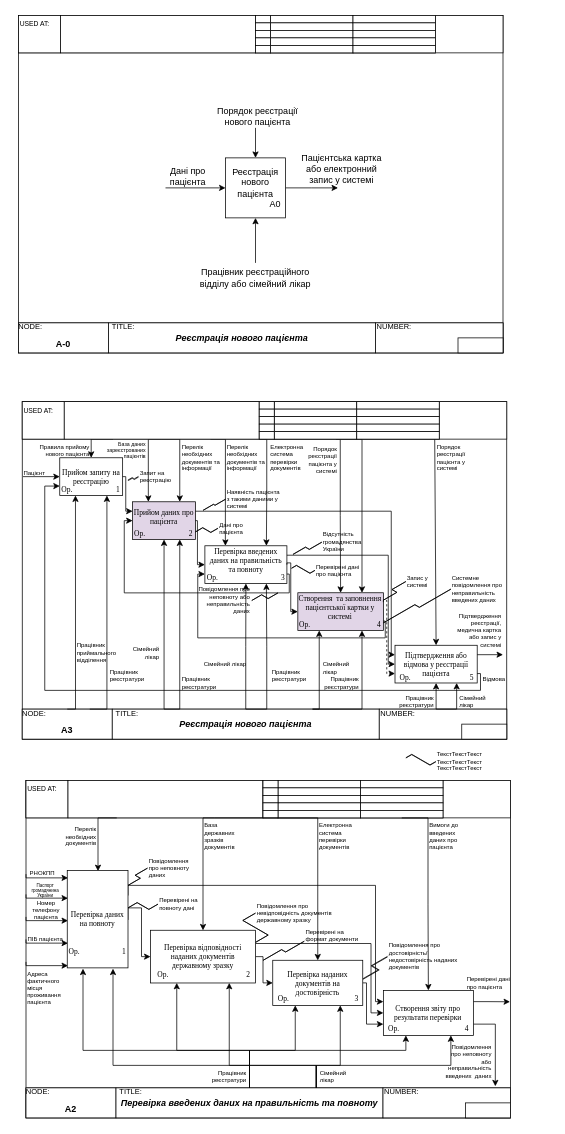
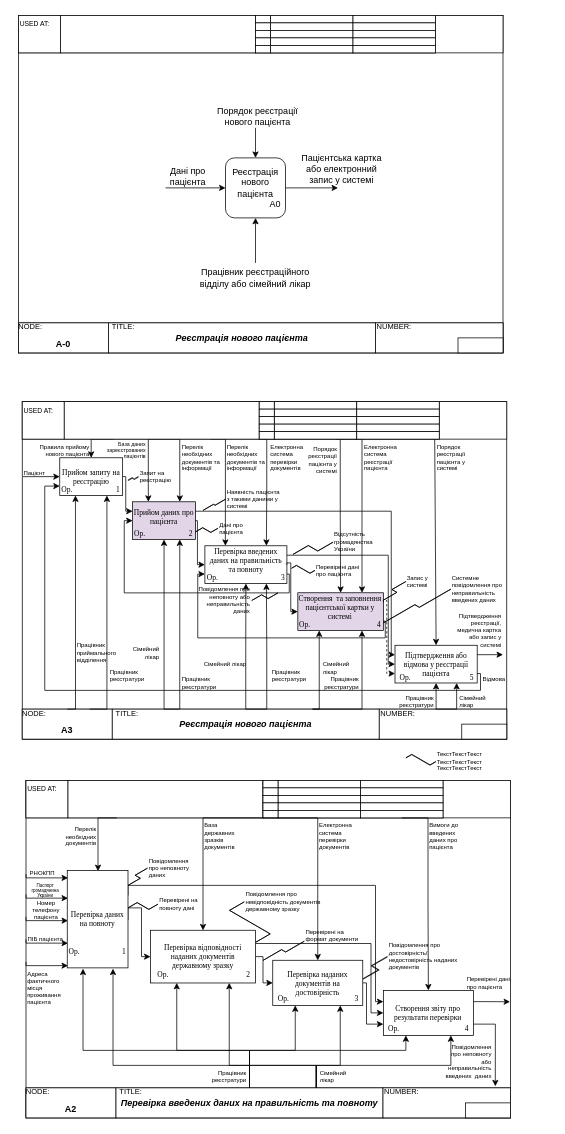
(255, 188) -> (255, 188)
none -> (385, 458)
(344, 542) -> (355, 542)
(300, 913) -> (289, 902)
